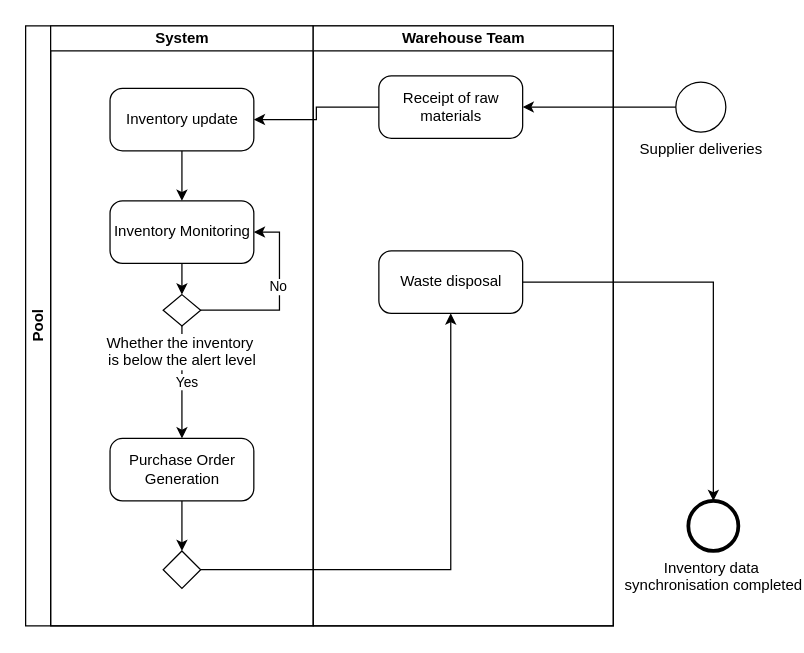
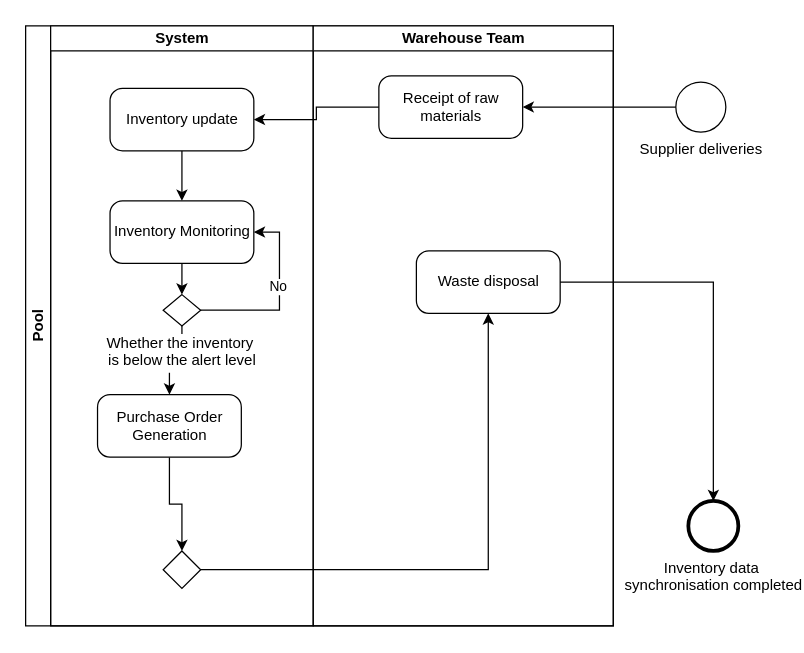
(451, 282) -> (488, 282)
(182, 469) -> (169, 426)
